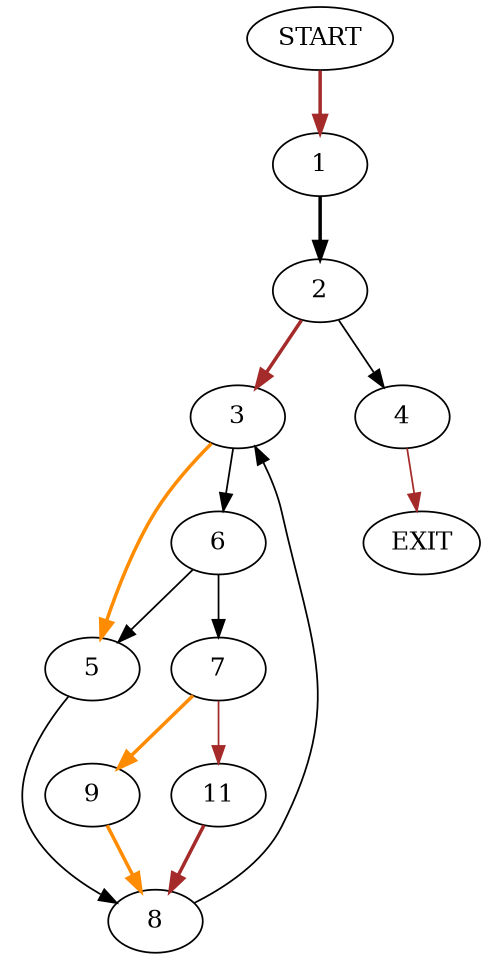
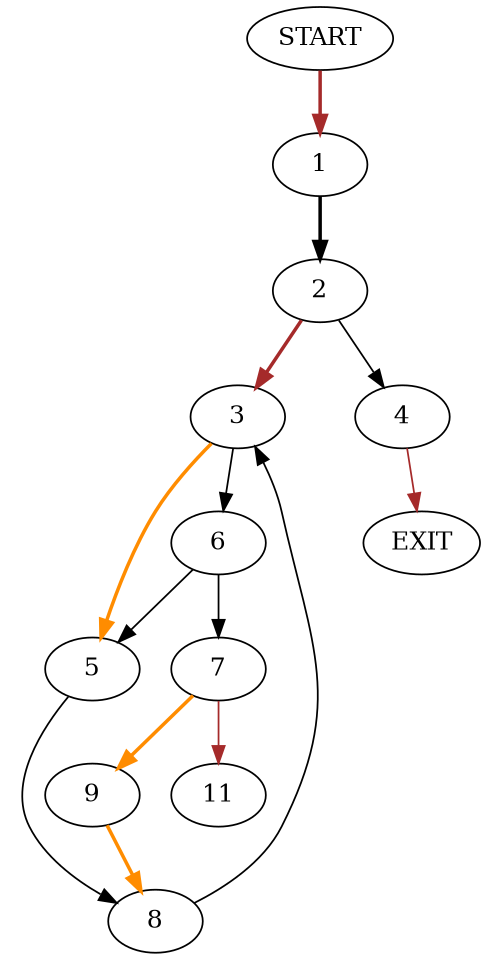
(191, 850) -> none
